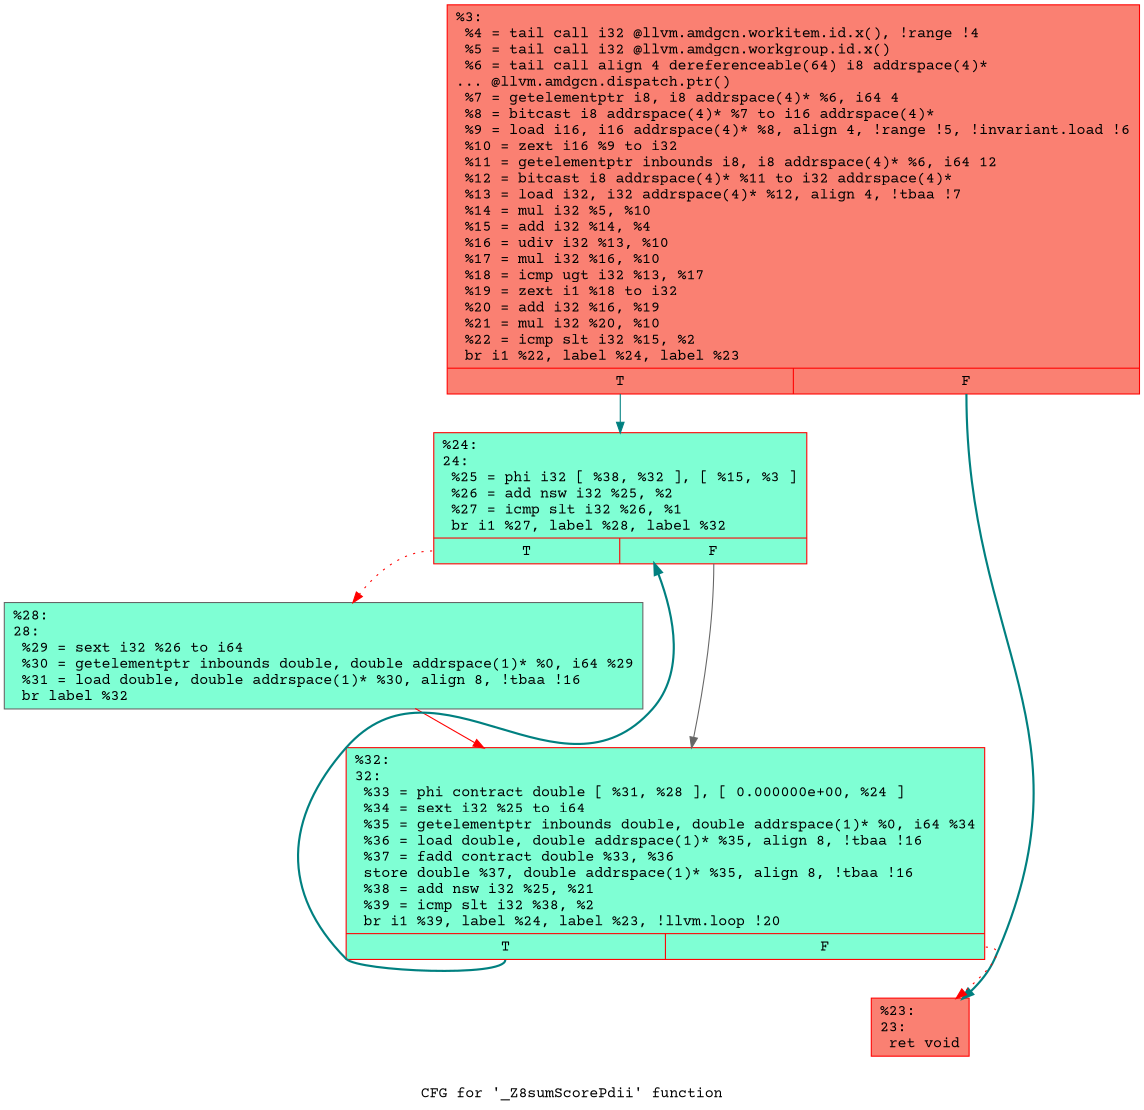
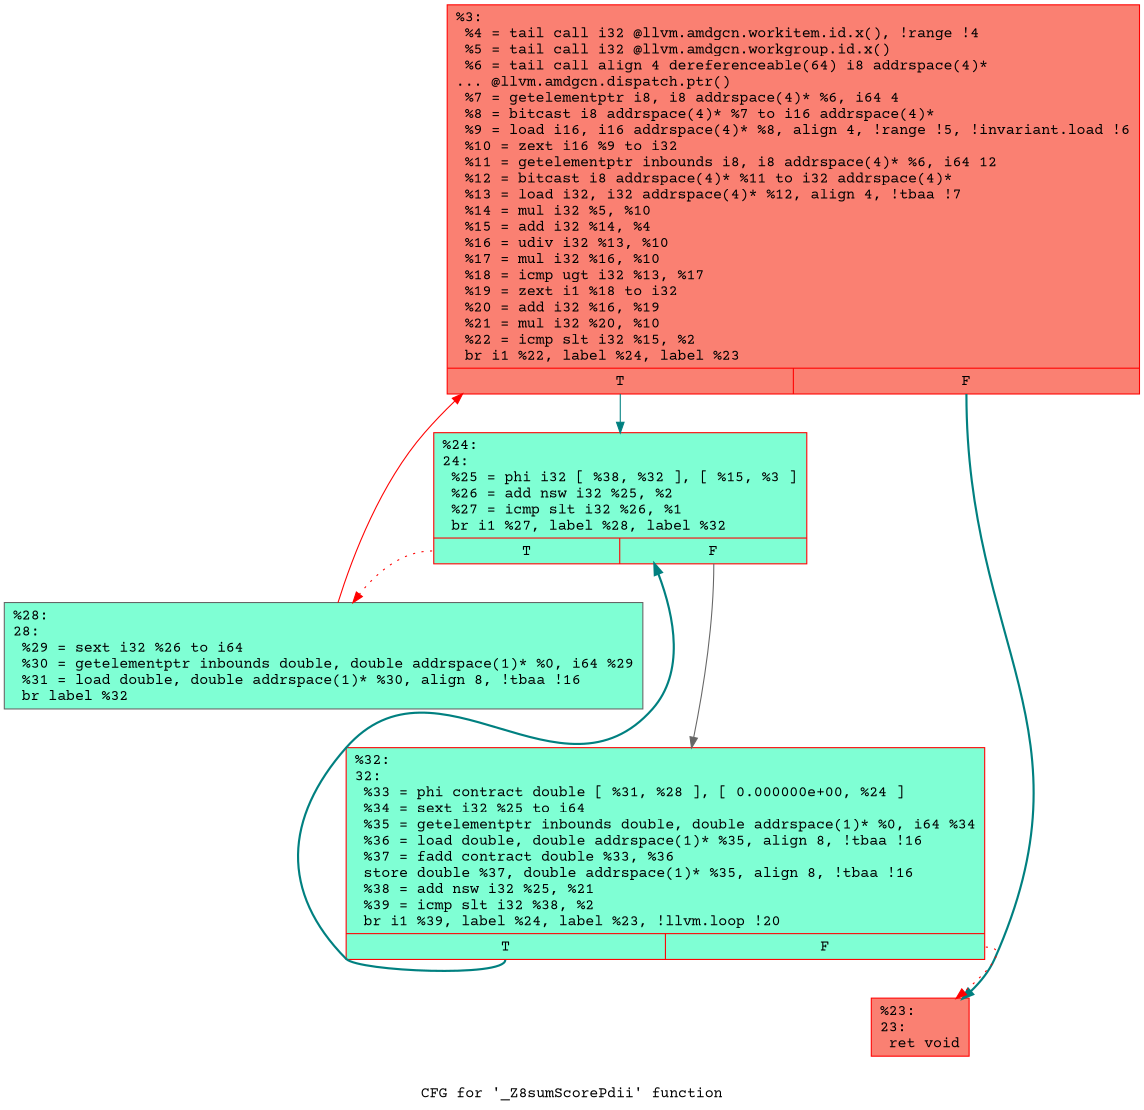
(445, 726) -> (383, 494)
